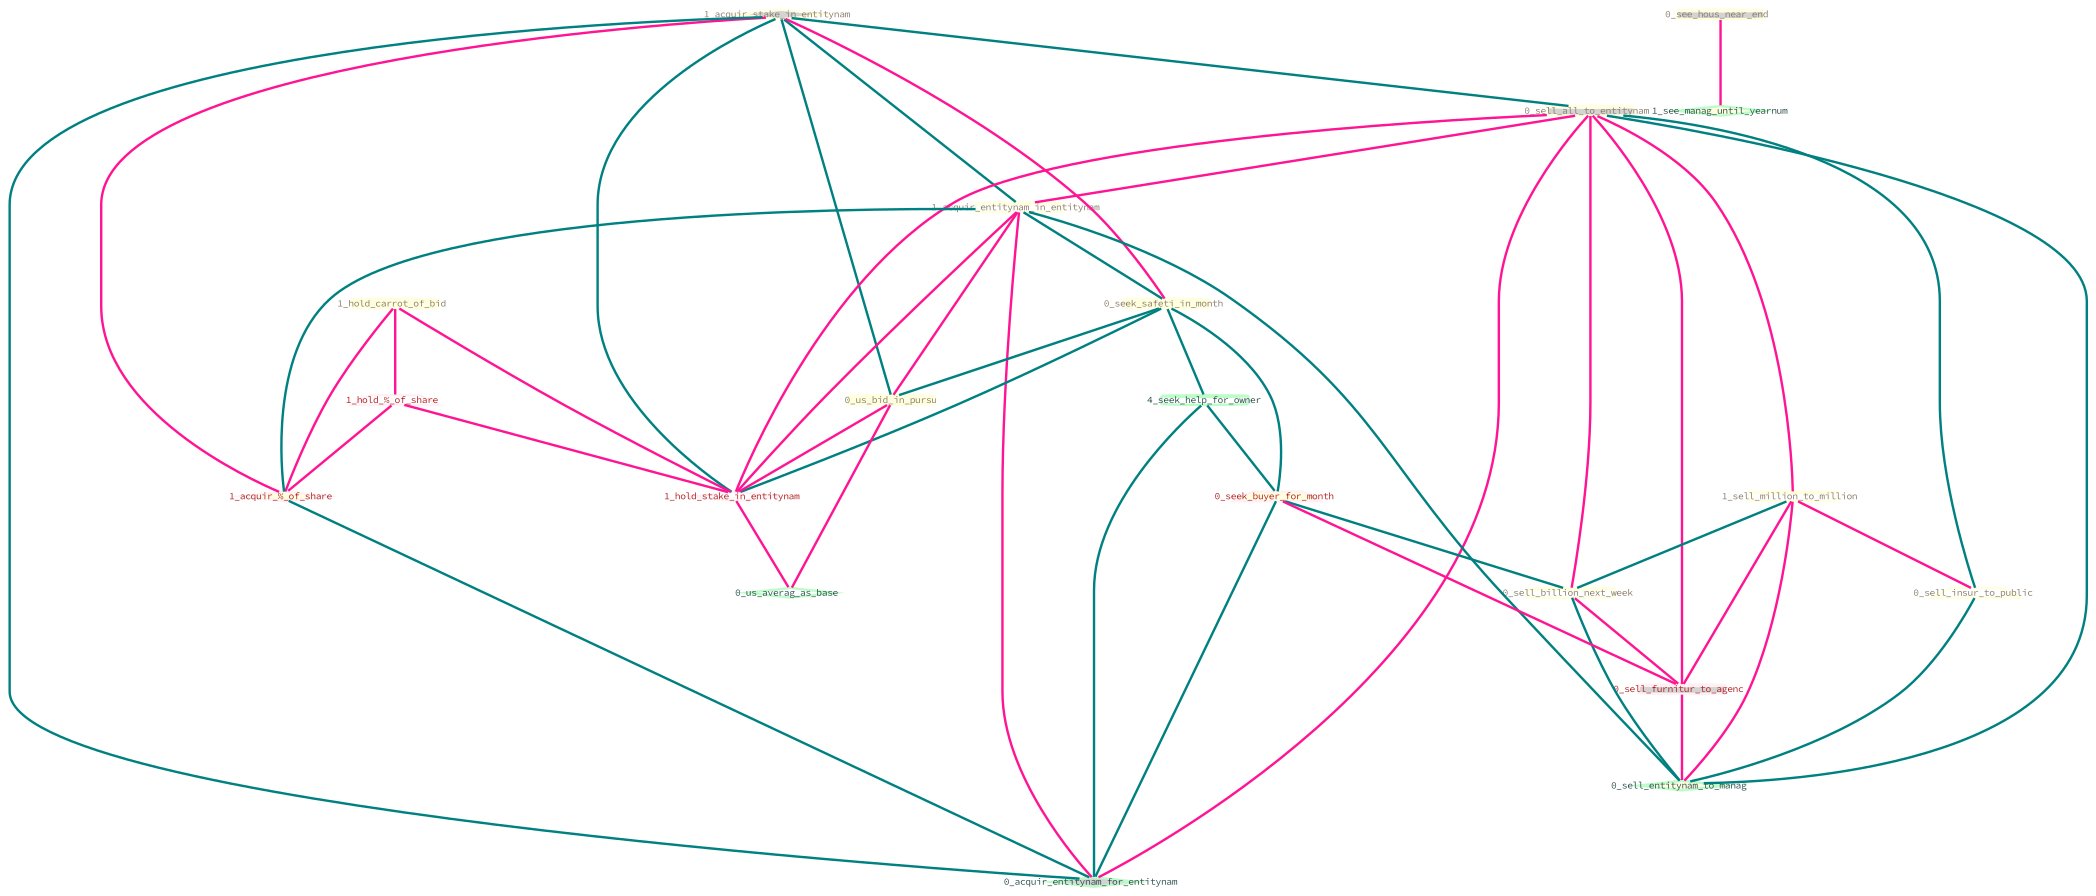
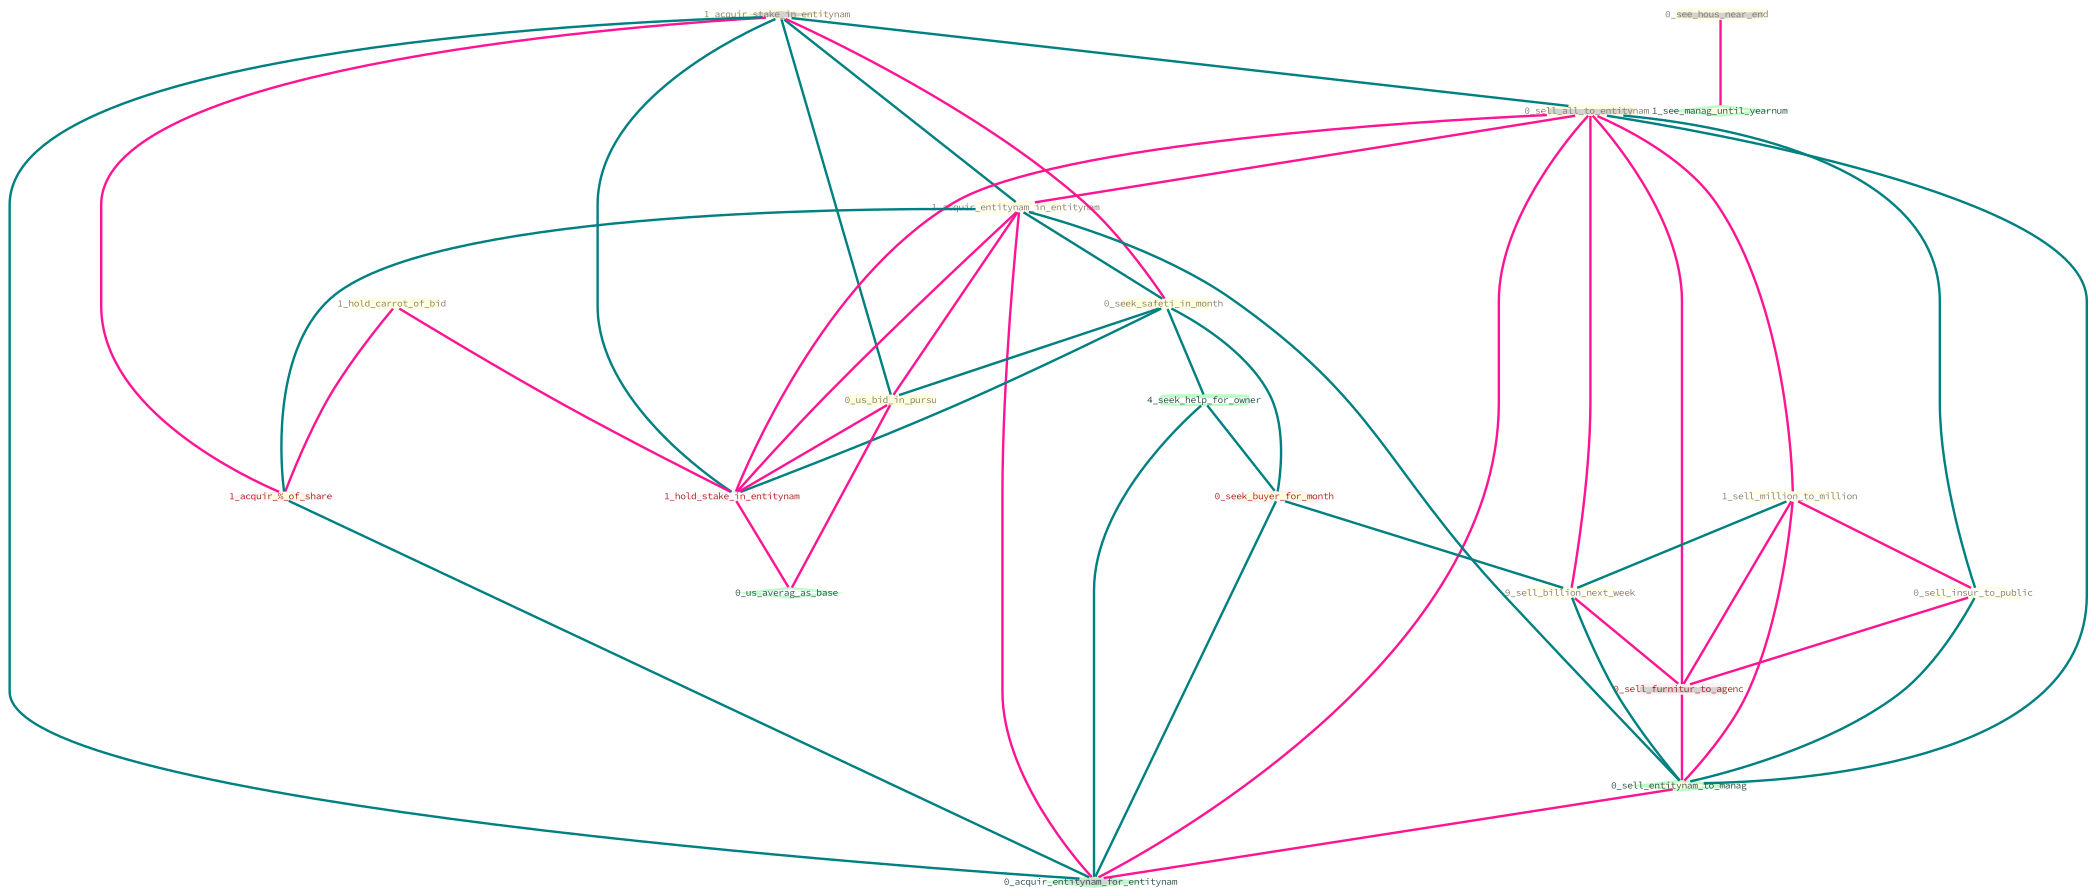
(395, 400) -> none
(1479, 593) -> (1829, 641)
(1571, 593) -> (1571, 593)
none -> (1388, 834)
